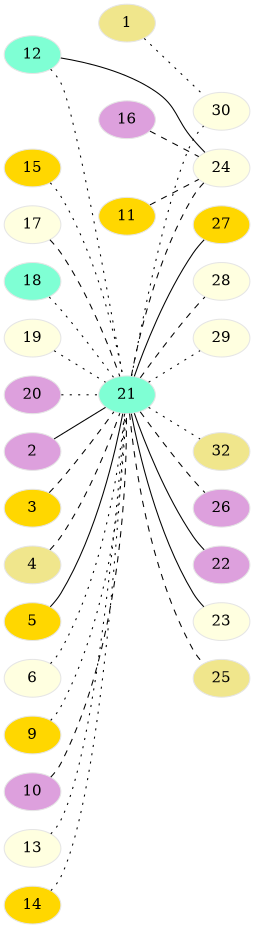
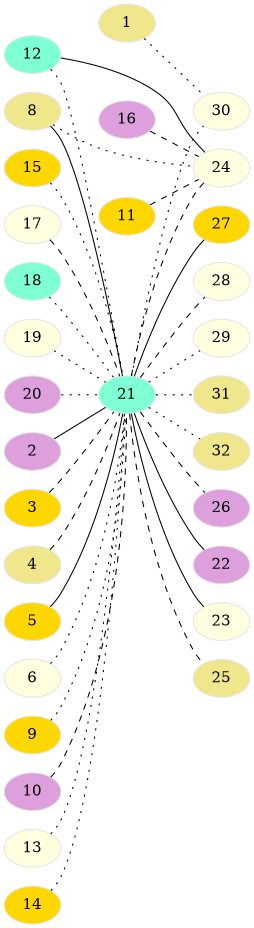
none -> (33, 111)
none -> (222, 395)
